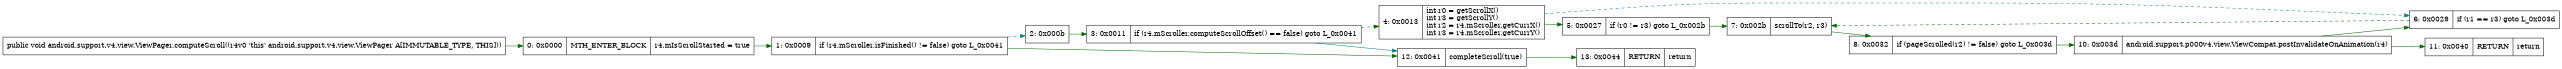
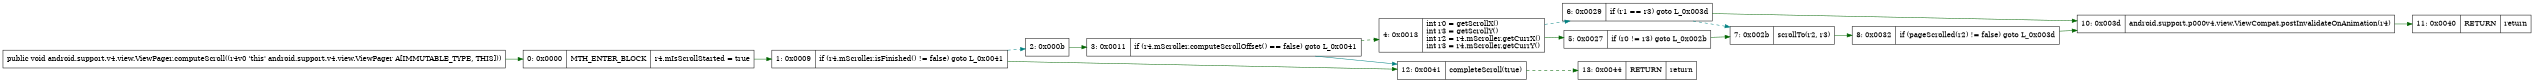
(2123, 23) -> (1709, 24)
(2363, 32) -> (1892, 17)
(1549, 57) -> (1550, 70)
